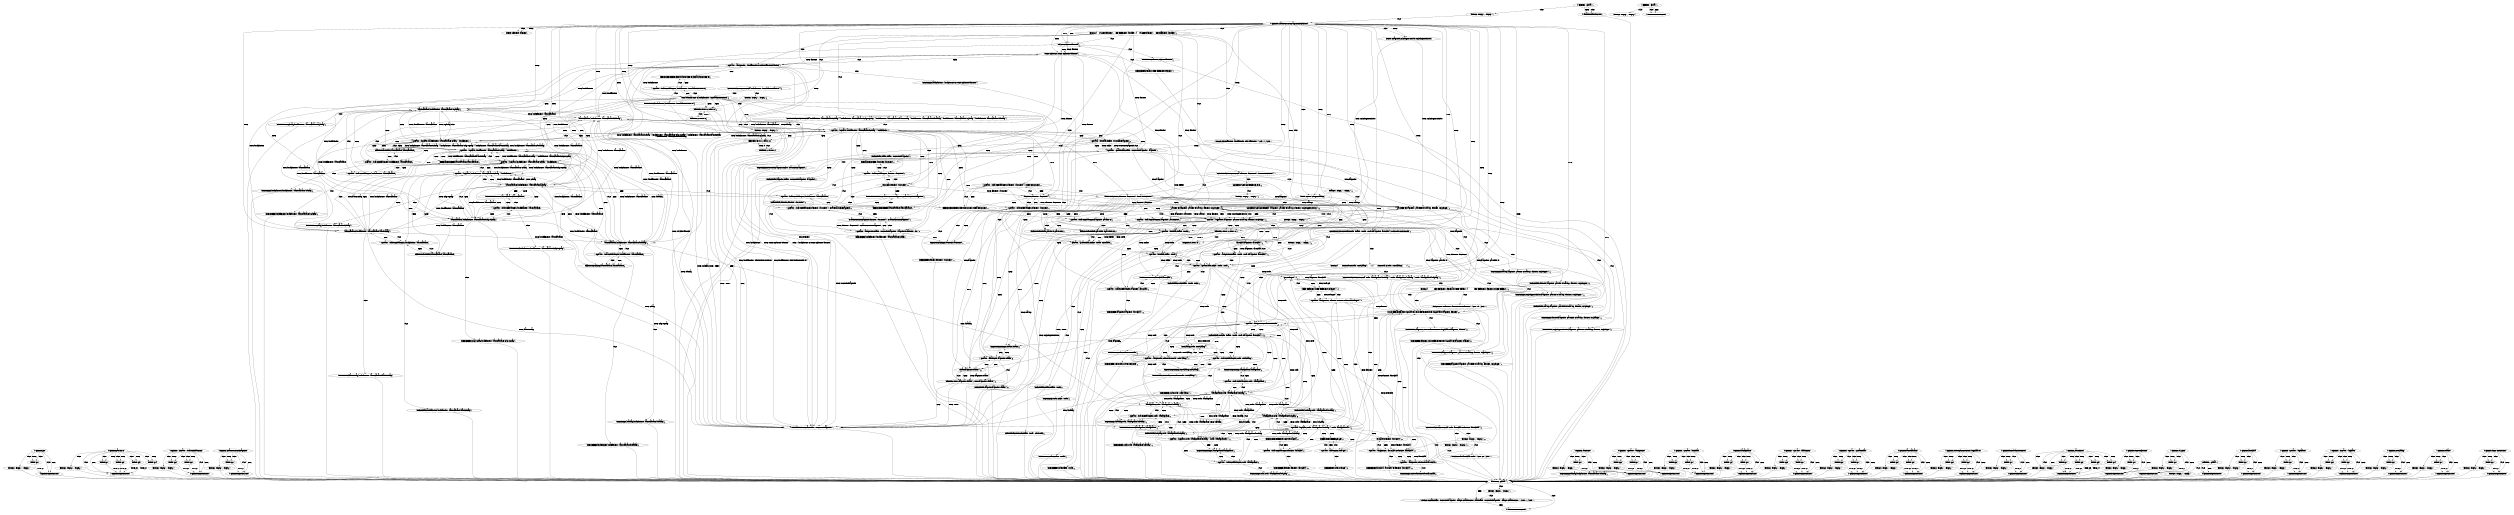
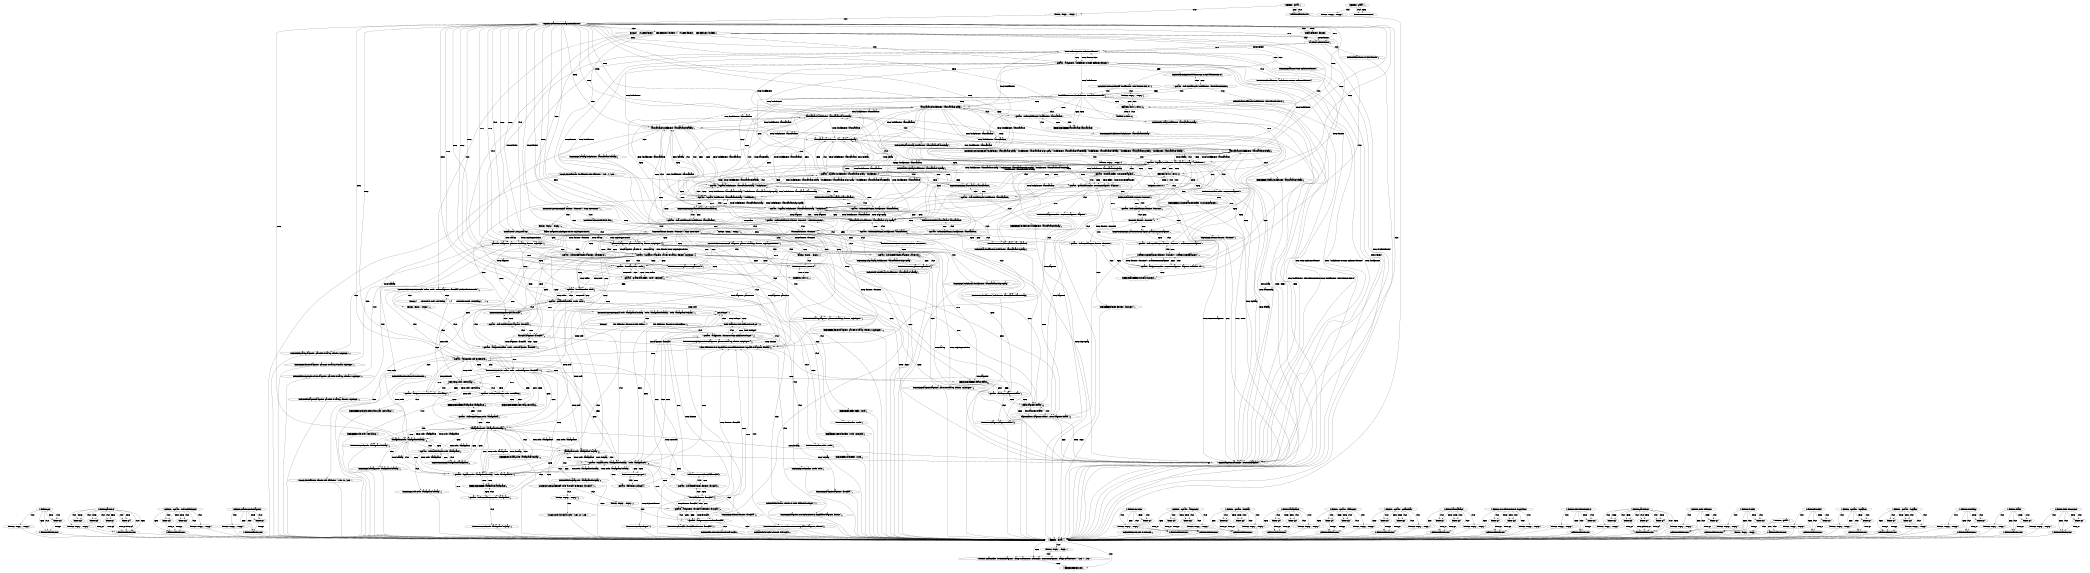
(1130, 84) -> (1317, 37)
(570, 100) -> (1013, 102)
none -> (1264, 165)
(1199, 302) -> (526, 329)
(1178, 327) -> none
(1284, 358) -> (467, 394)
(1018, 389) -> (943, 300)
none -> (370, 446)
(1337, 457) -> (651, 503)
none -> (701, 491)
none -> (791, 503)
none -> (772, 532)
